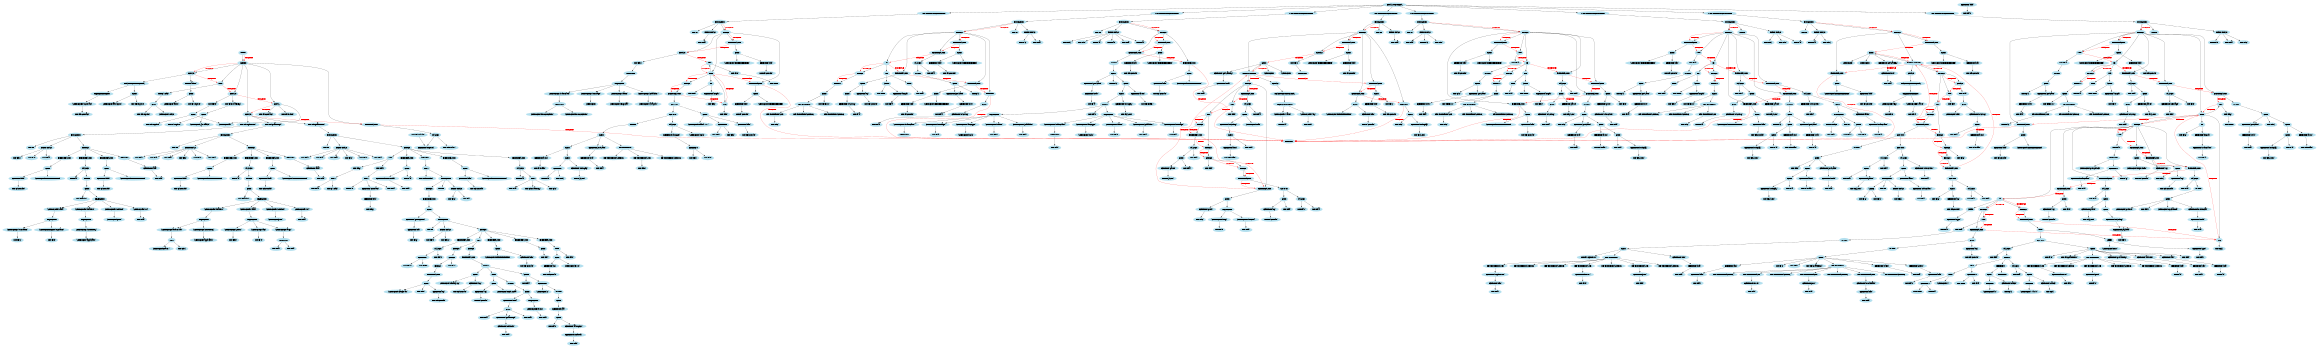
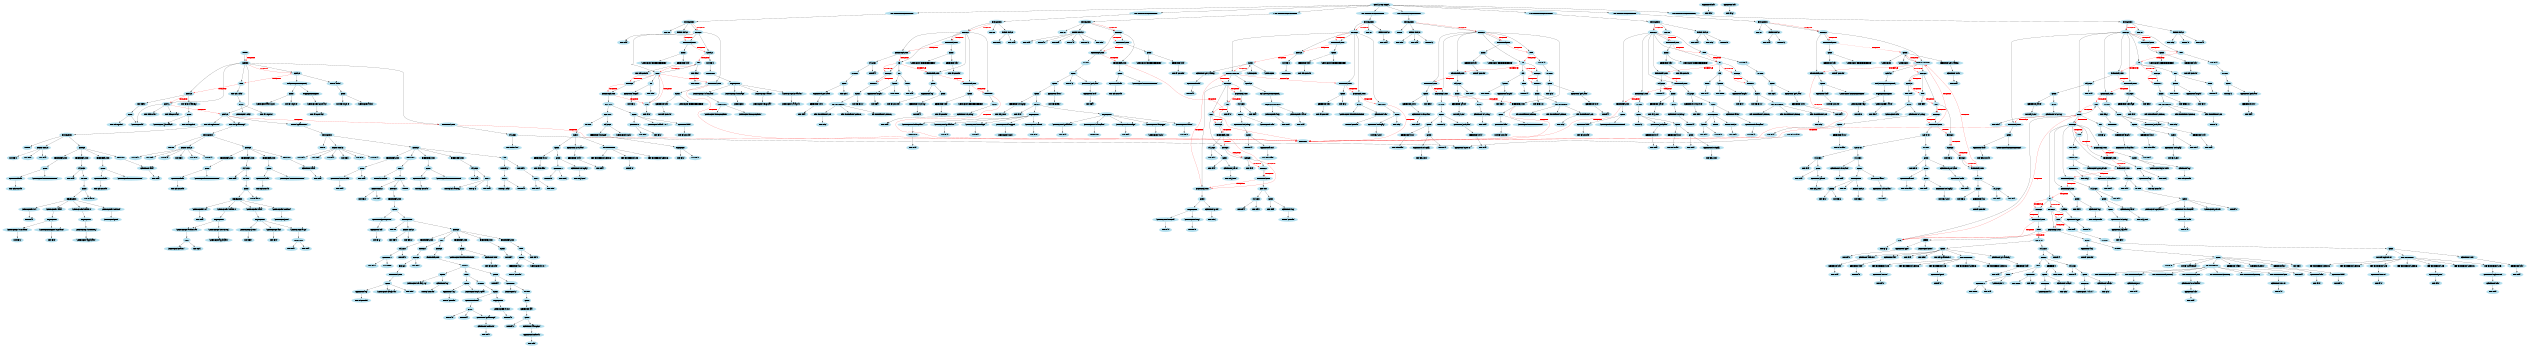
(370, 189) -> none
